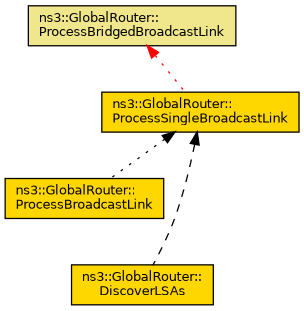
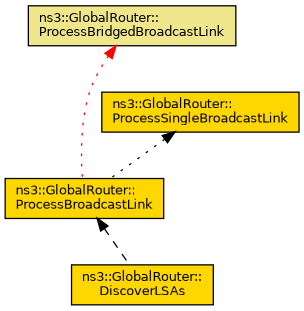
(170, 74) -> (84, 115)
(179, 207) -> (117, 247)
